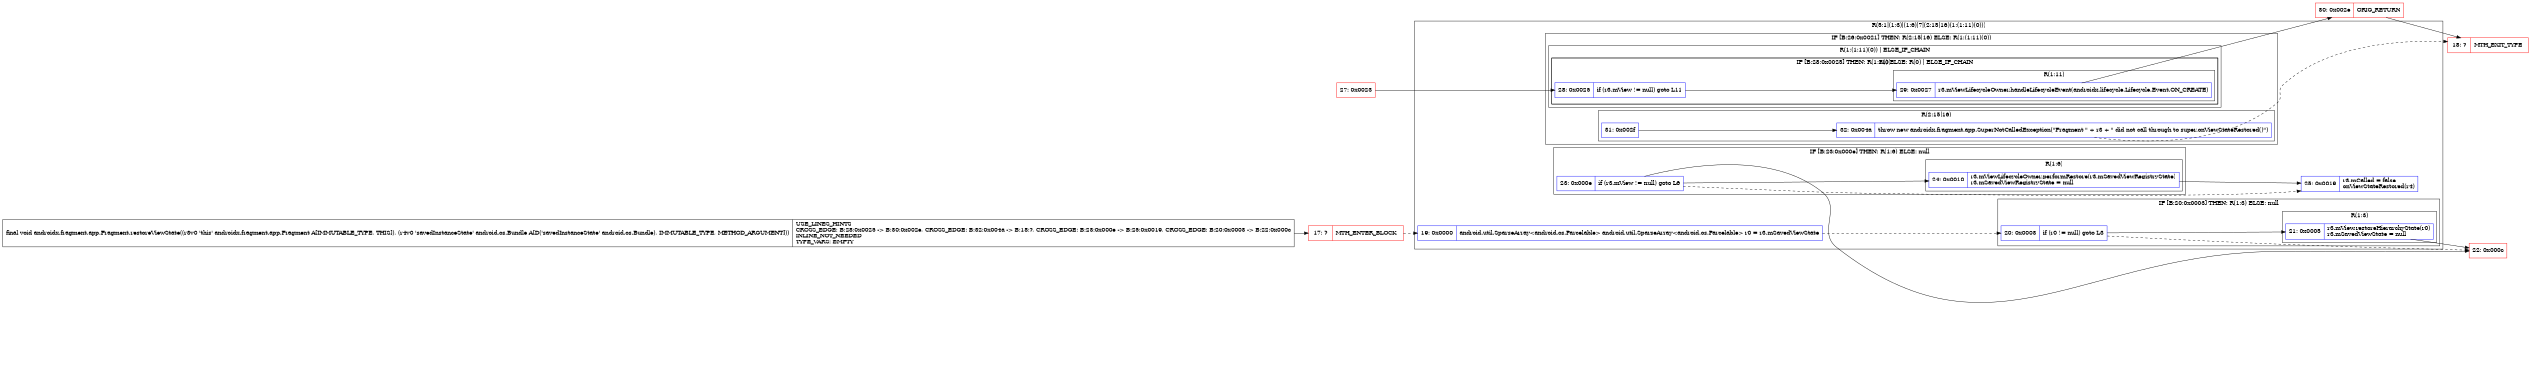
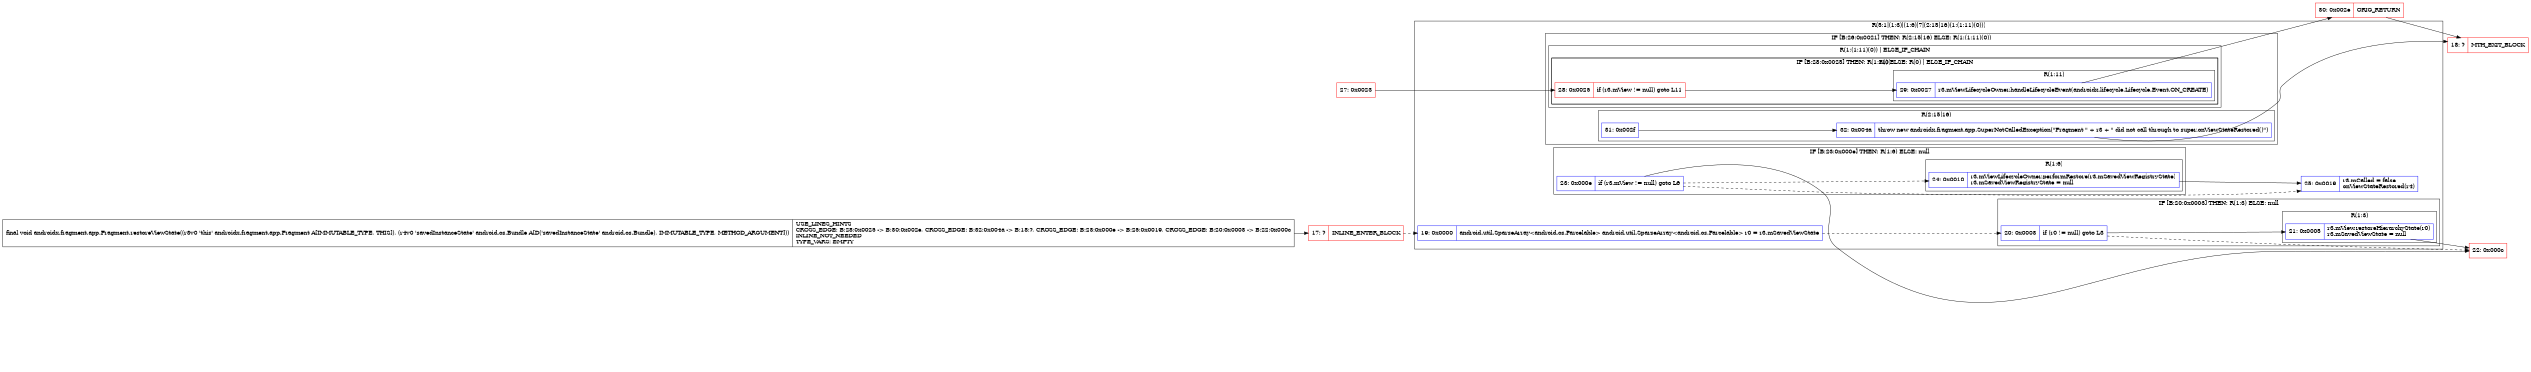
(2498, 45) -> (2498, 45)
(1620, 90) -> (1620, 90)
(2280, 95) -> (2280, 95)
(1798, 182) -> (1798, 182)
(1366, 233) -> (1366, 233)
